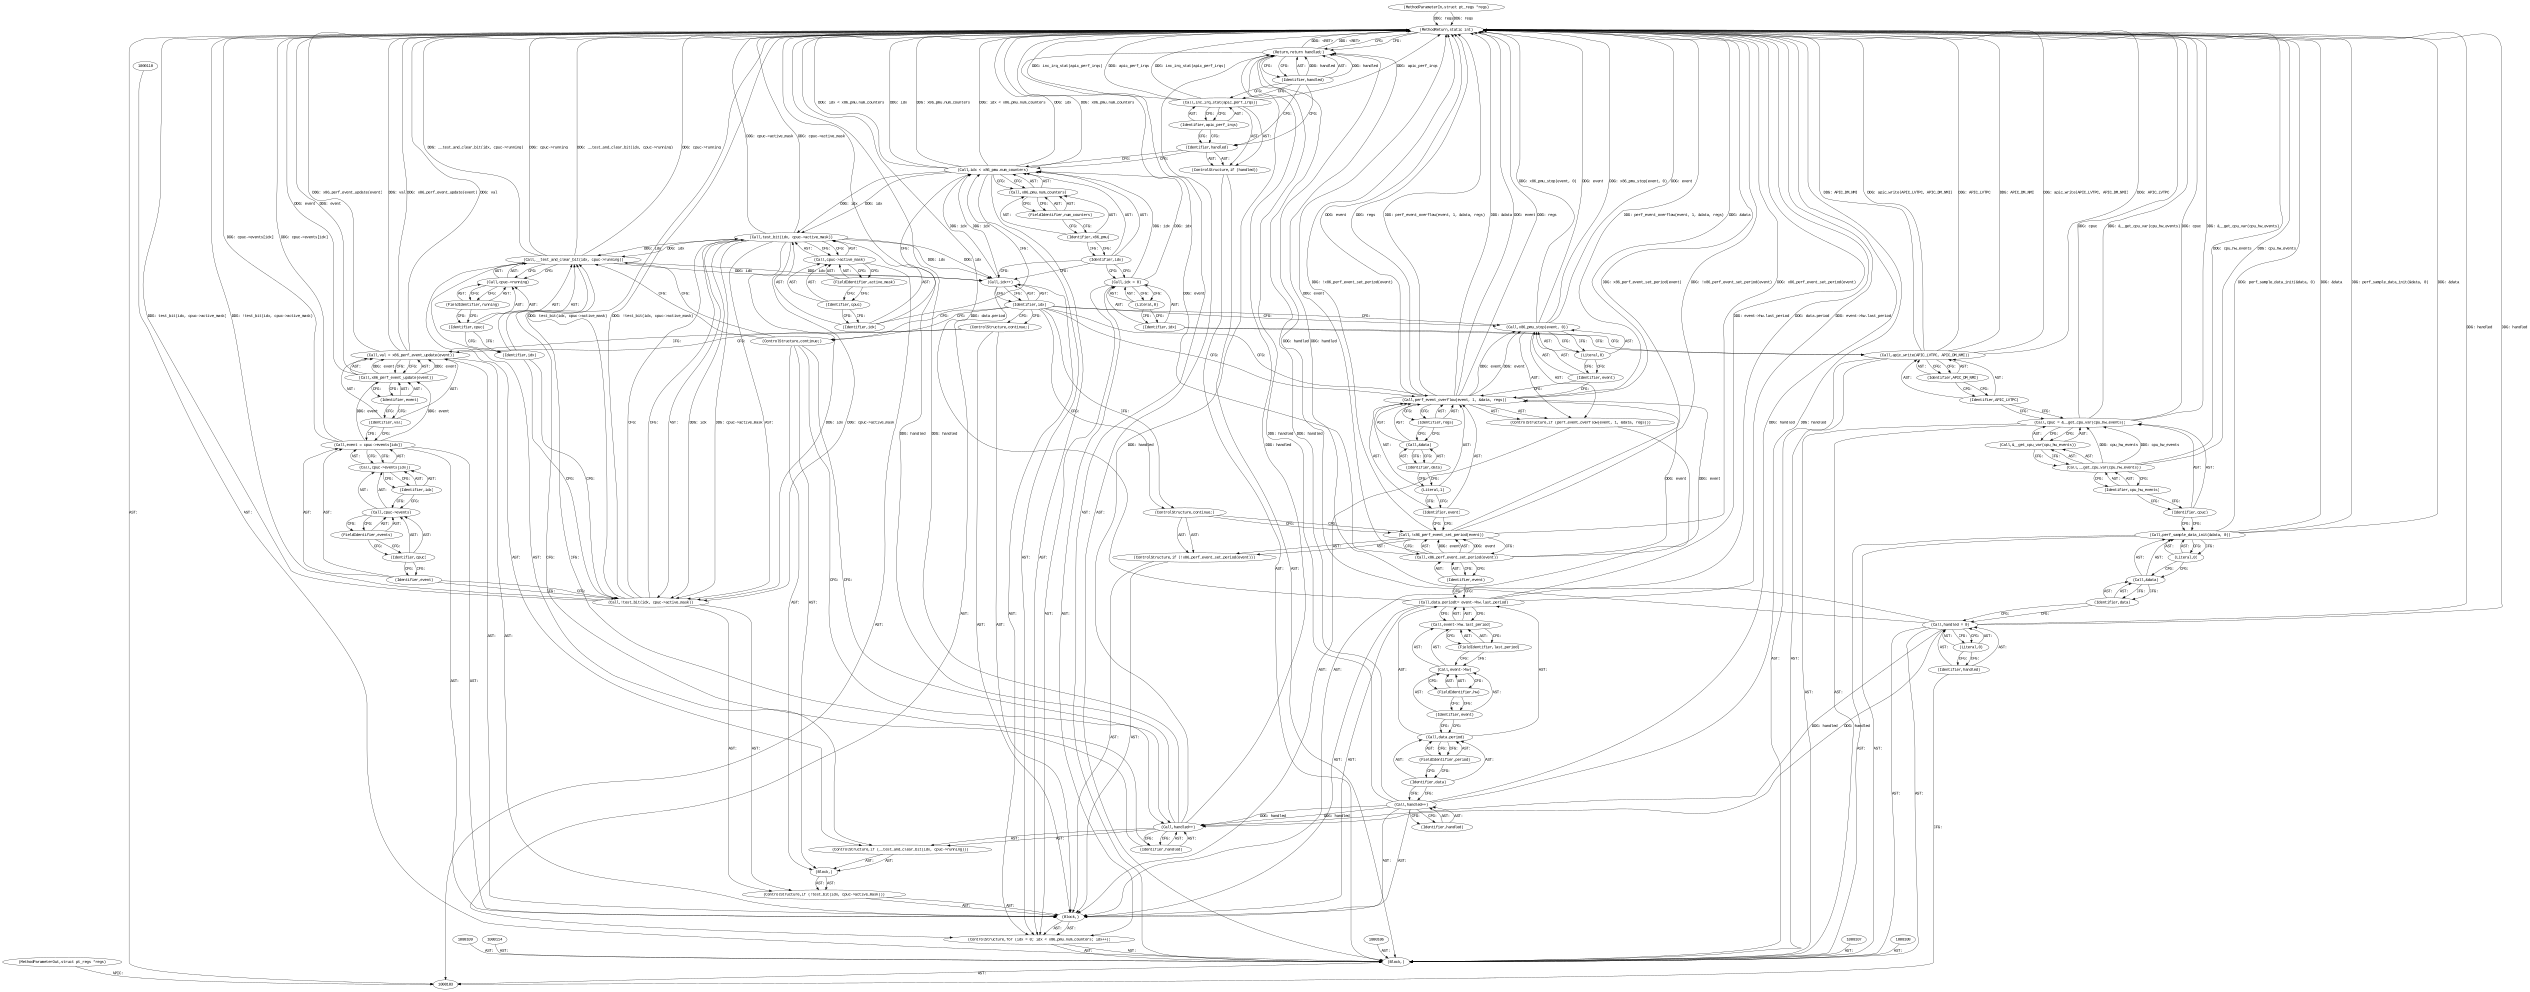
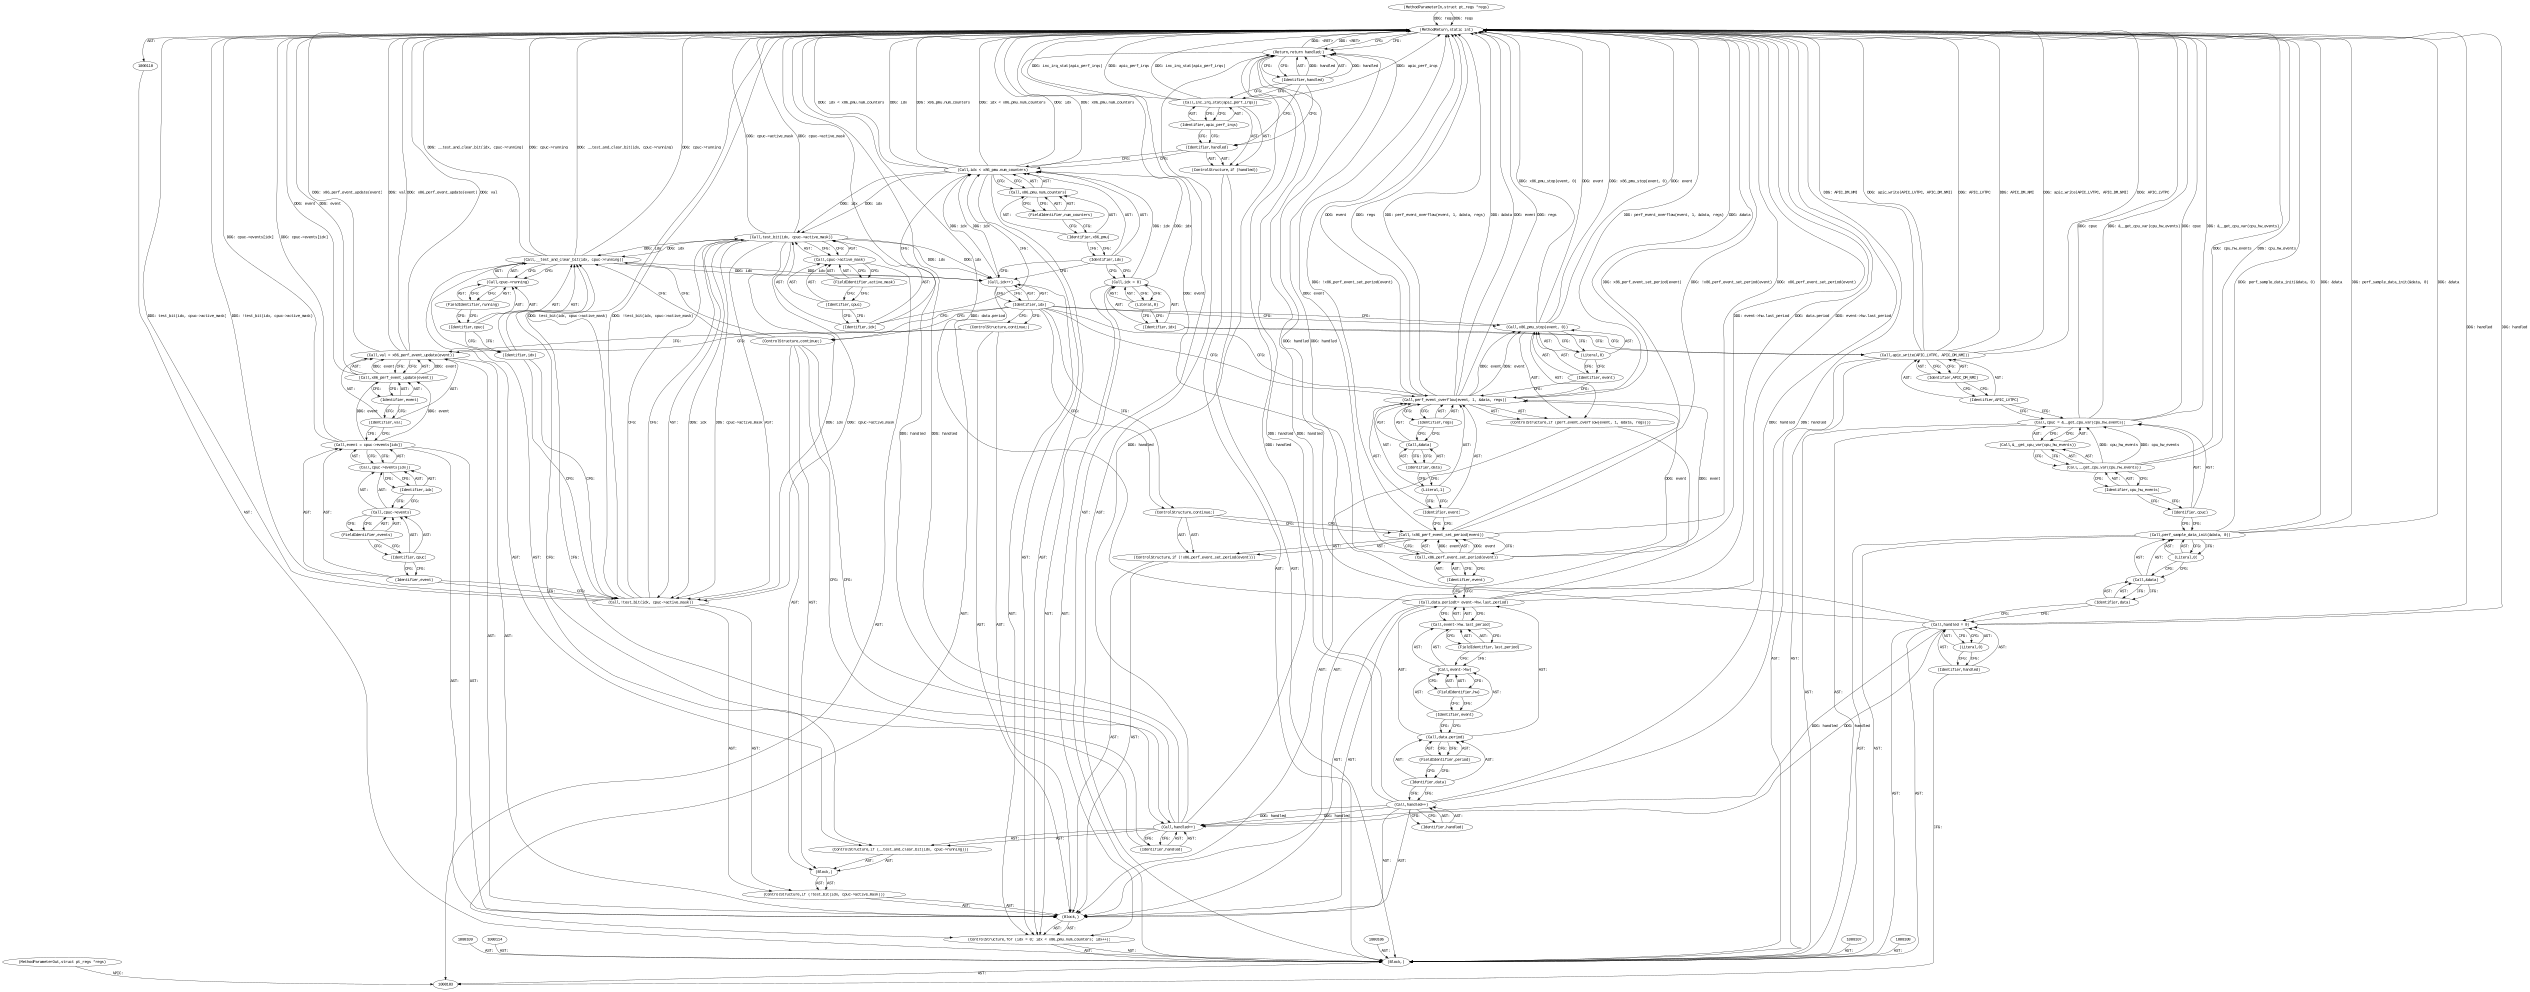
(159, 38) -> (767, 32)
